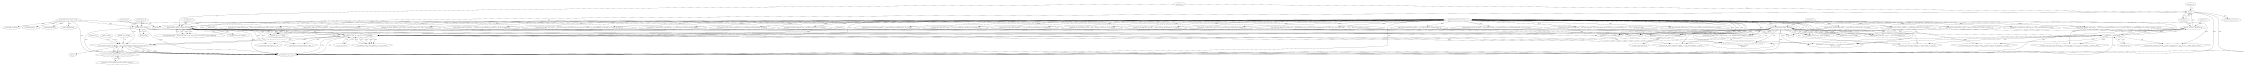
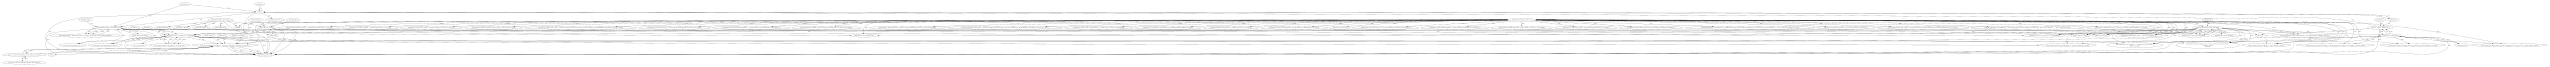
(1654, 40) -> (1412, 22)
